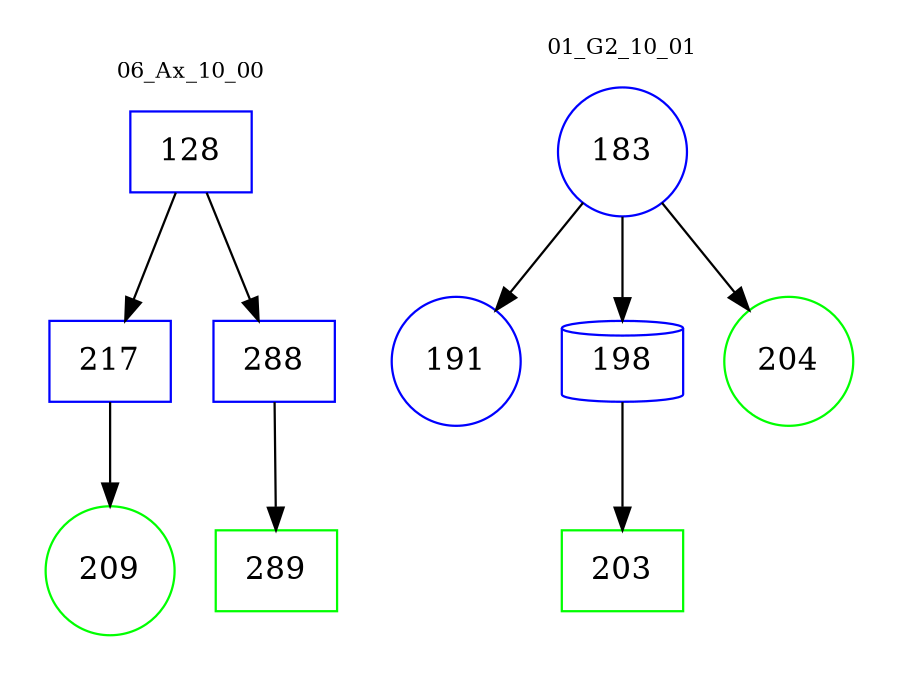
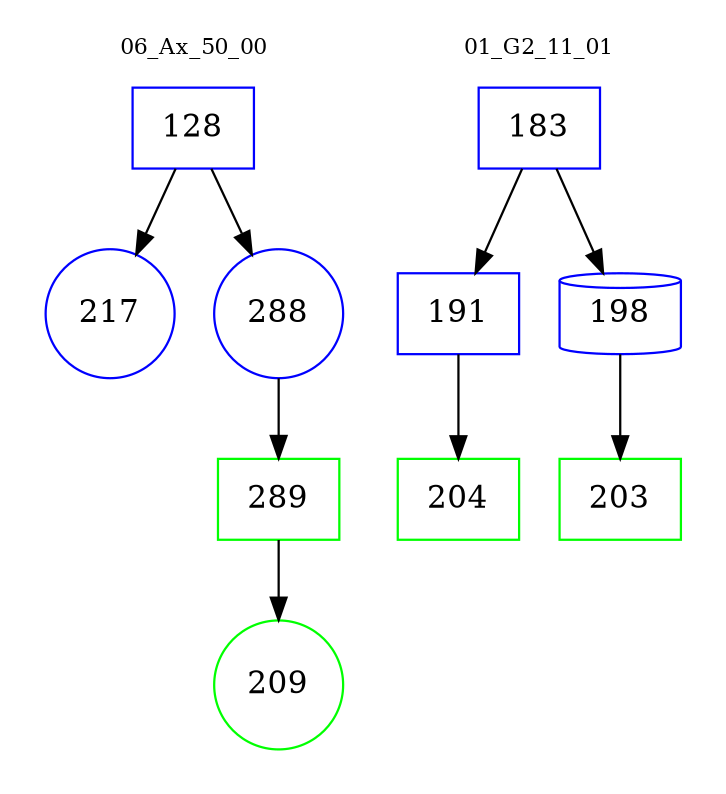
(622, 48) -> (539, 48)
(191, 72) -> (194, 48)
(622, 152) -> (539, 128)
(698, 248) -> (458, 395)
(110, 361) -> (110, 314)
(274, 361) -> (279, 314)
(456, 361) -> (458, 314)
(789, 361) -> (458, 499)
(110, 443) -> (279, 568)
